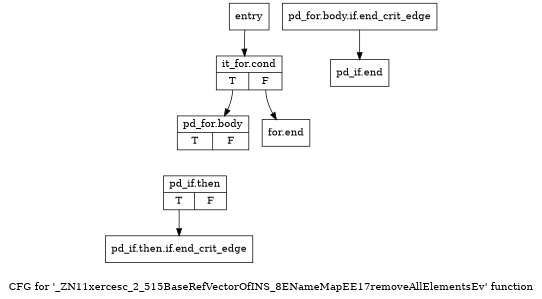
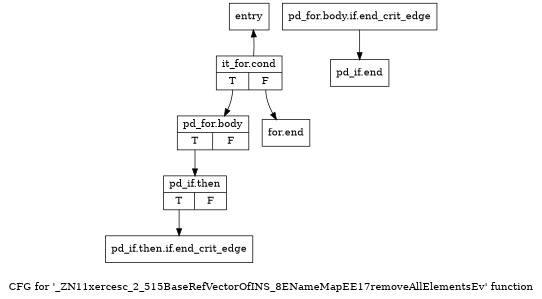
(244, 39) -> (254, 47)
none -> (195, 159)
